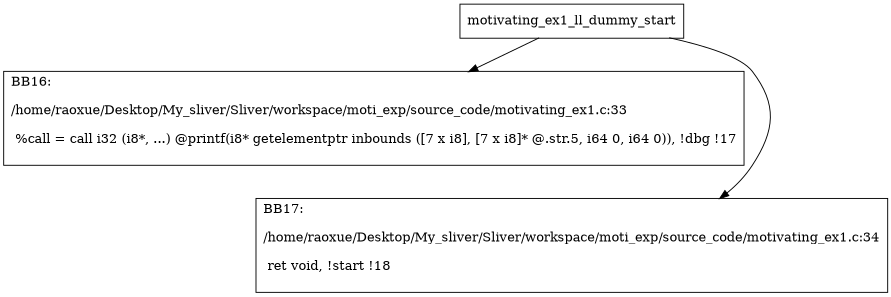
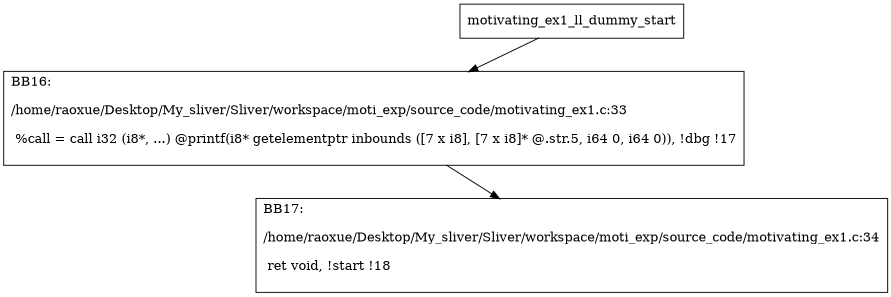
(765, 92) -> (469, 179)
